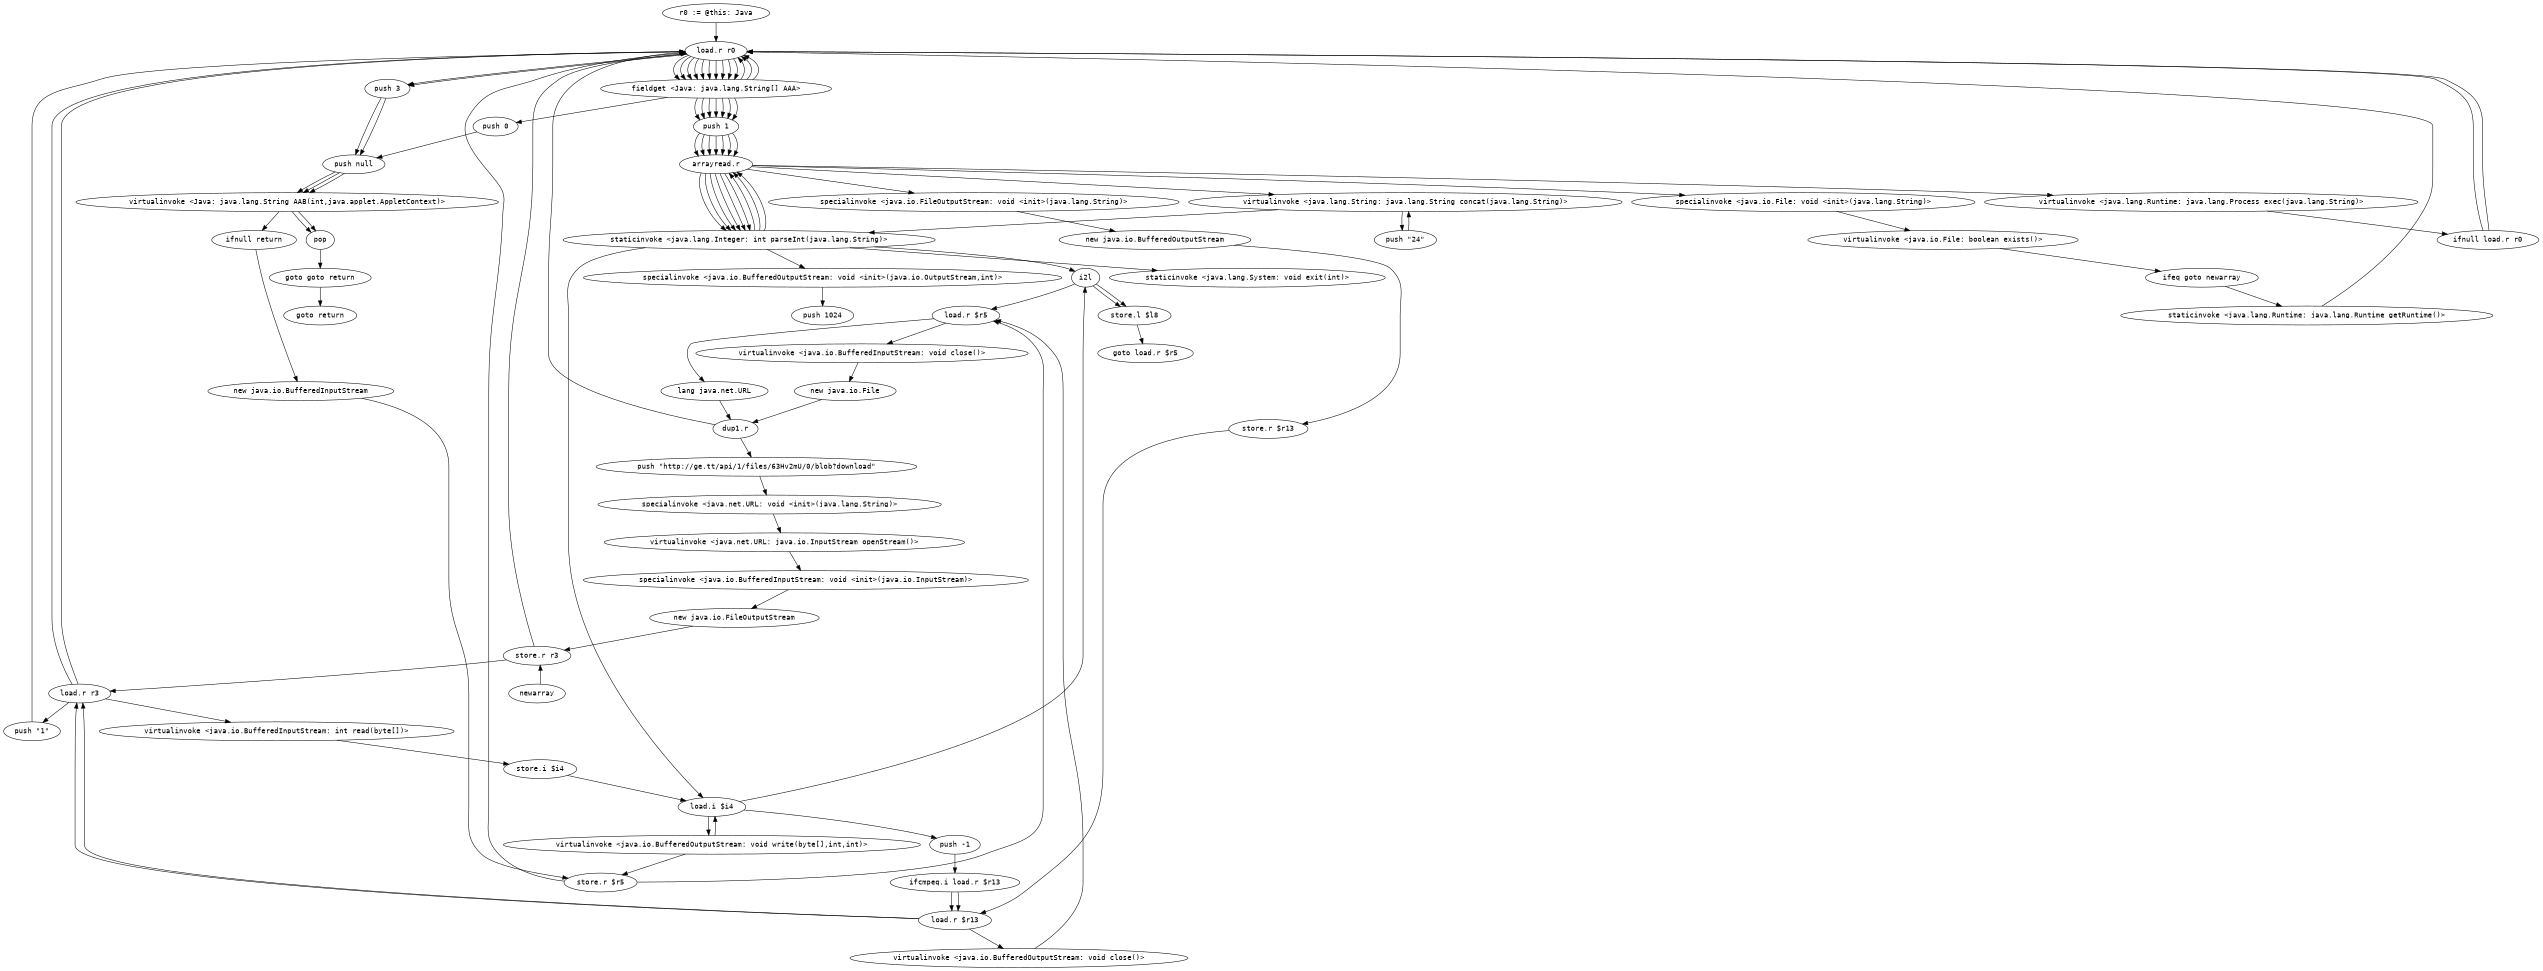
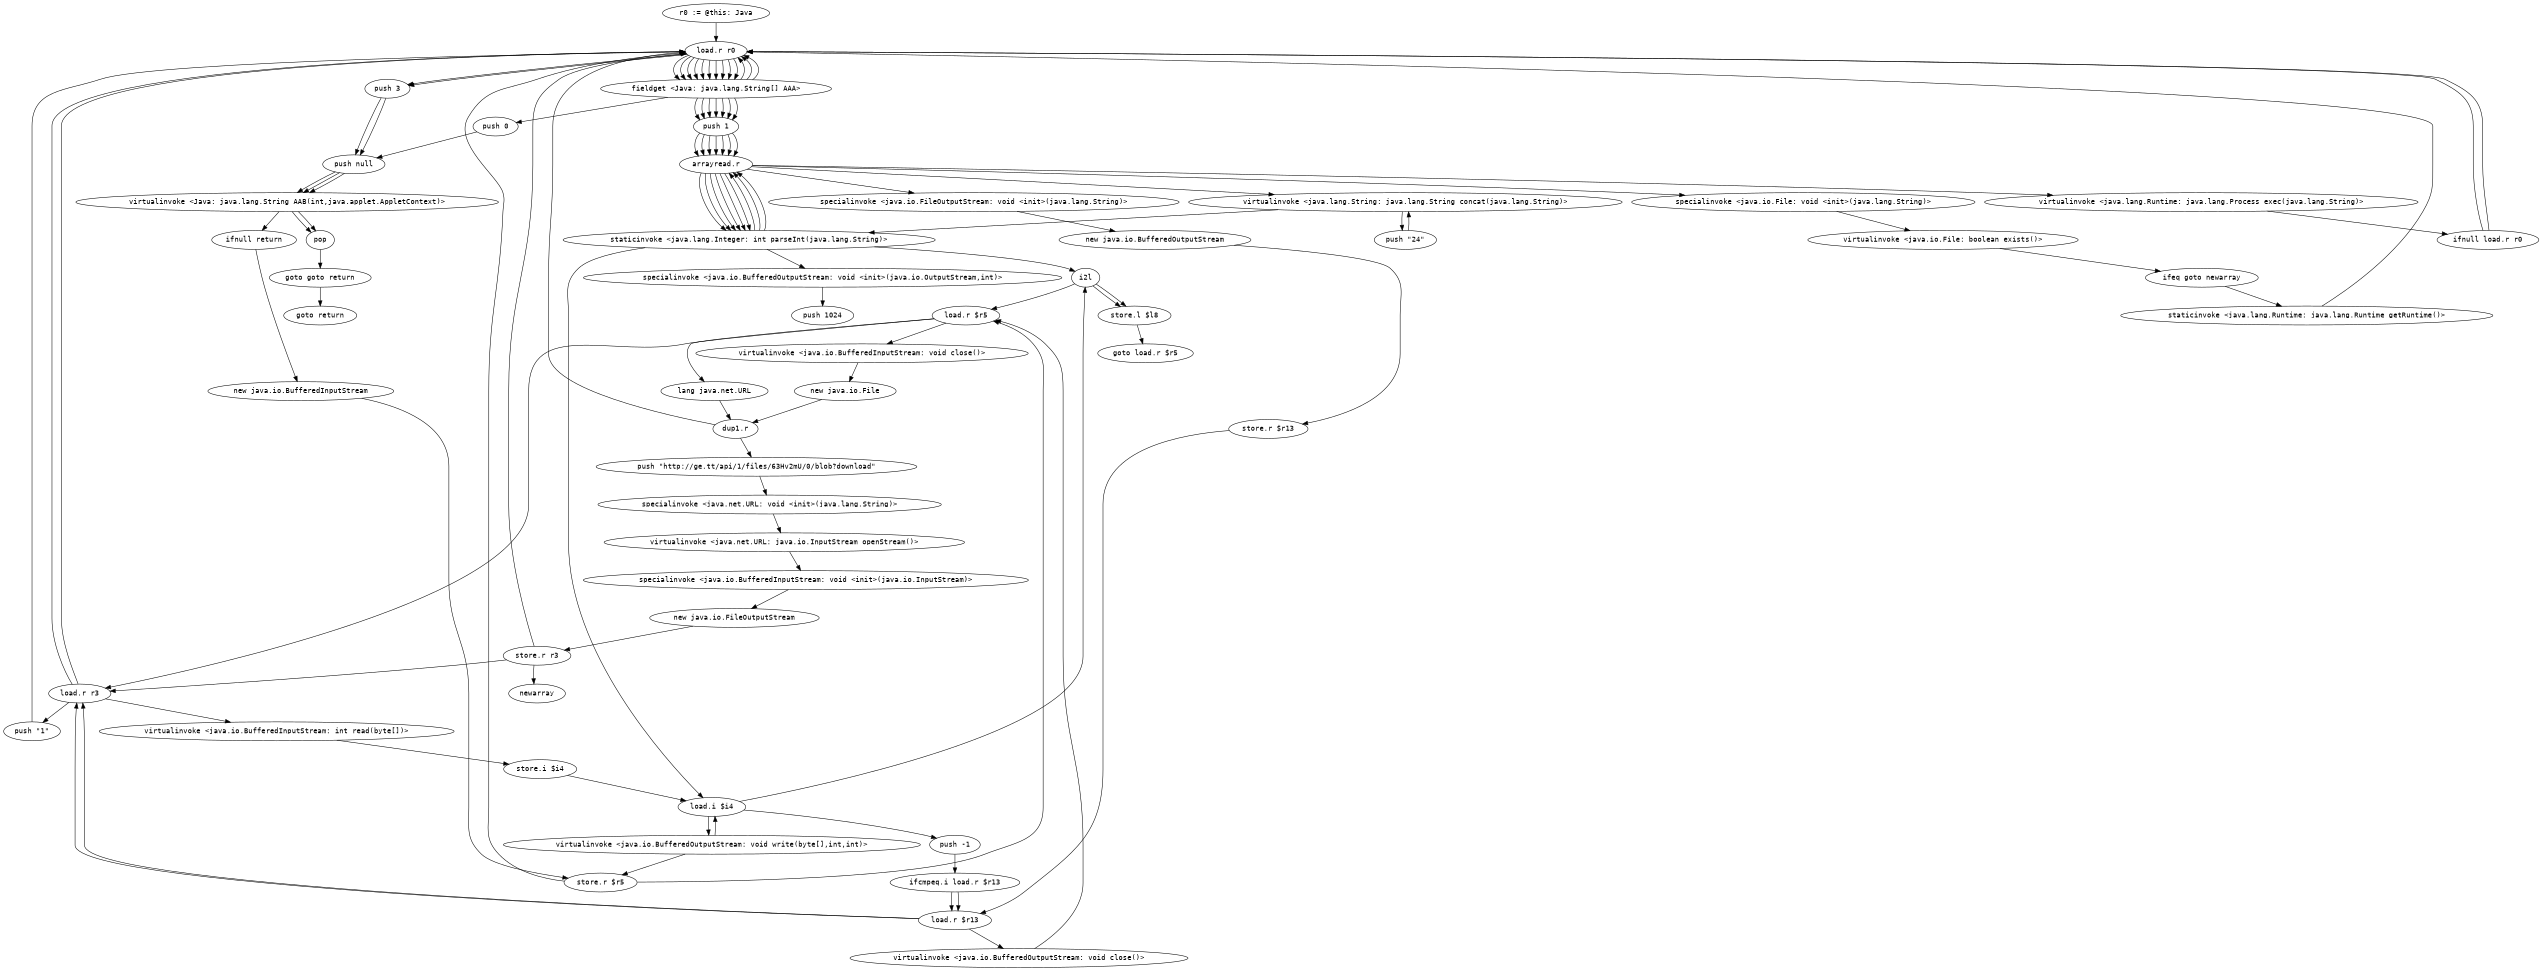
(1247, 278) -> none
none -> (529, 466)
(541, 677) -> (534, 672)
